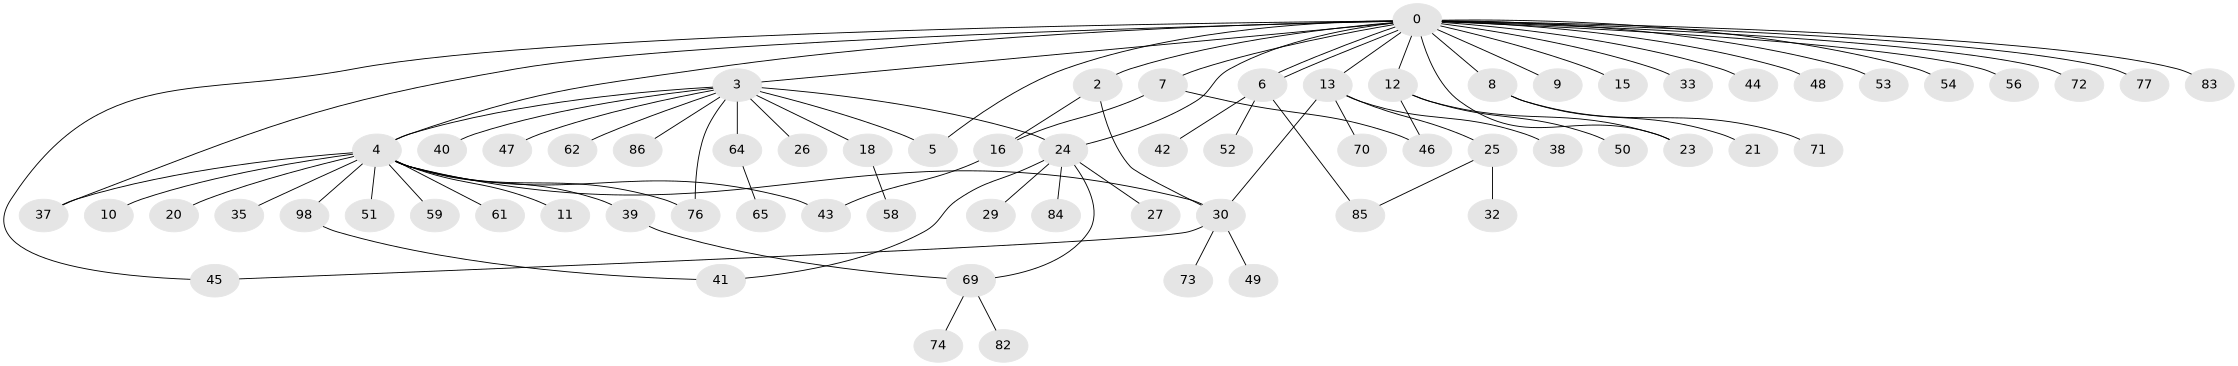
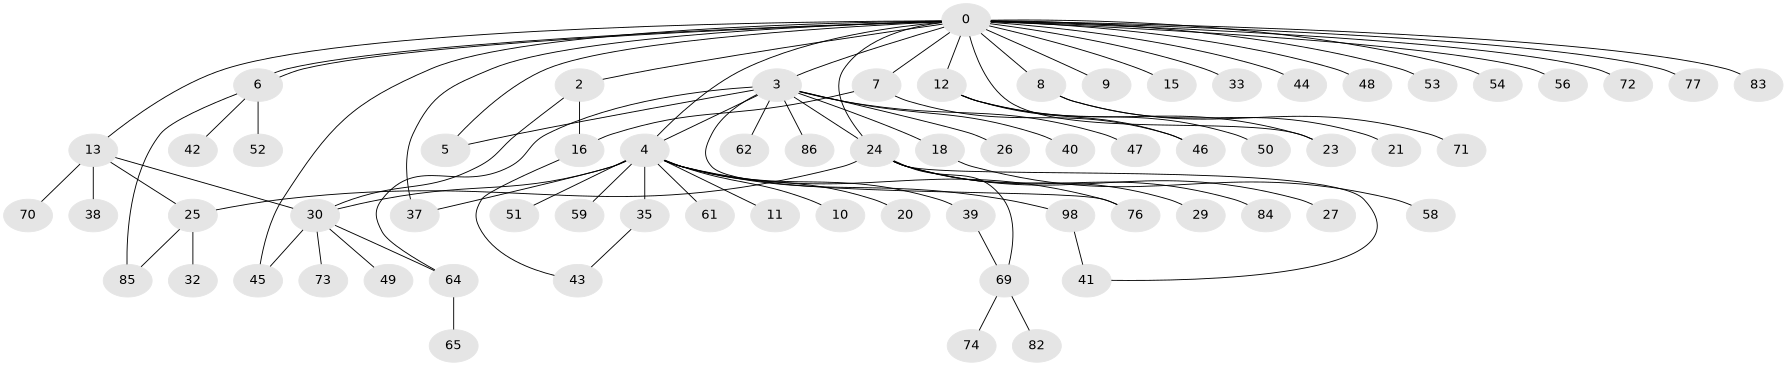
(612, 182) -> (611, 248)
none -> (537, 194)
none -> (385, 248)
